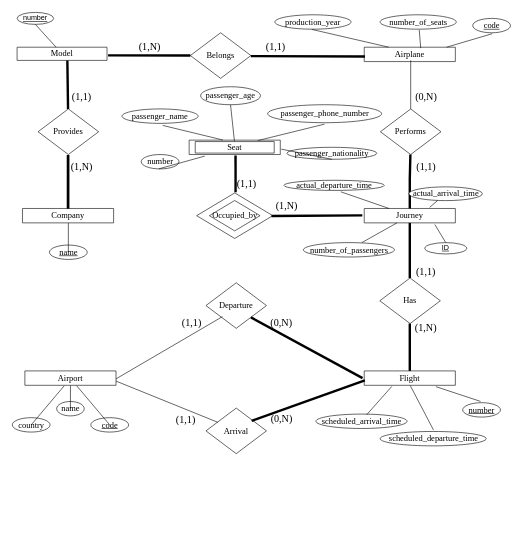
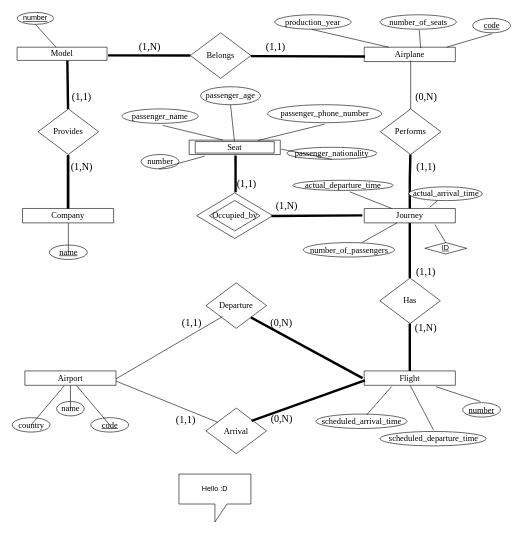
(334, 185) -> (343, 185)
(446, 248) -> (446, 248)
none -> (215, 498)
